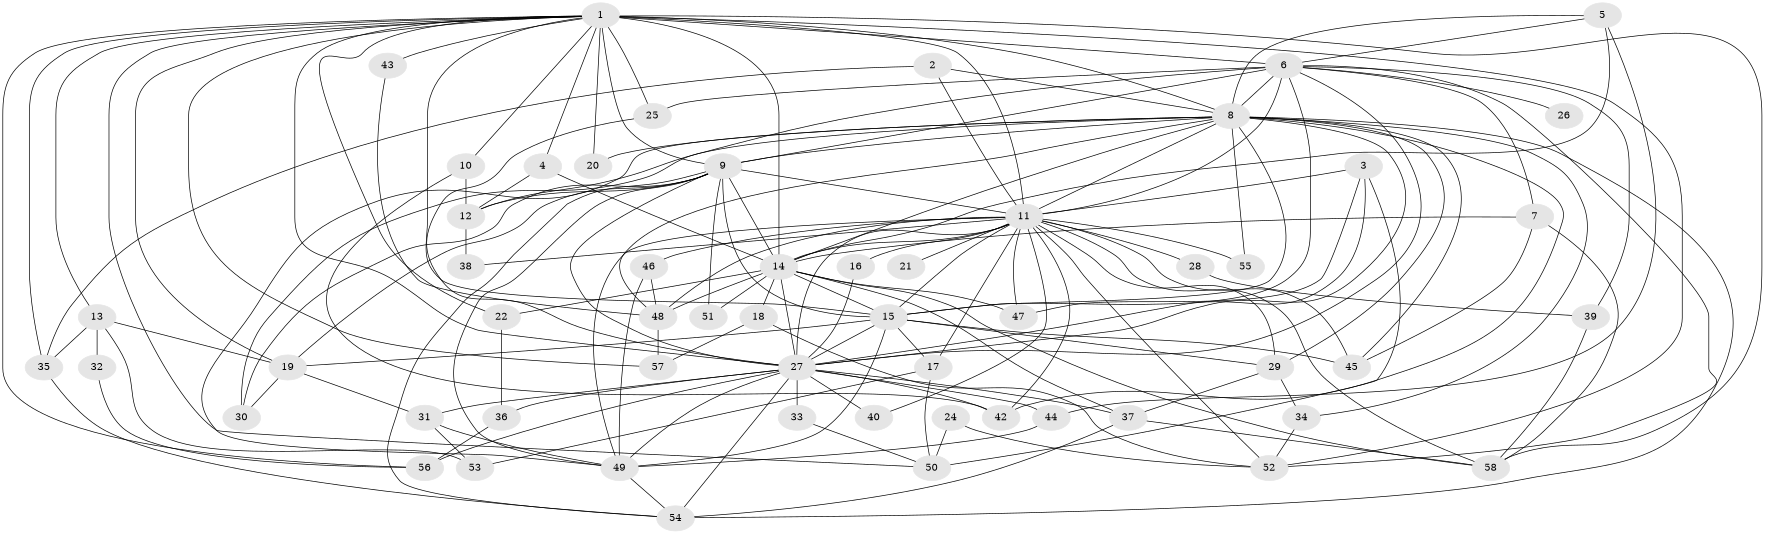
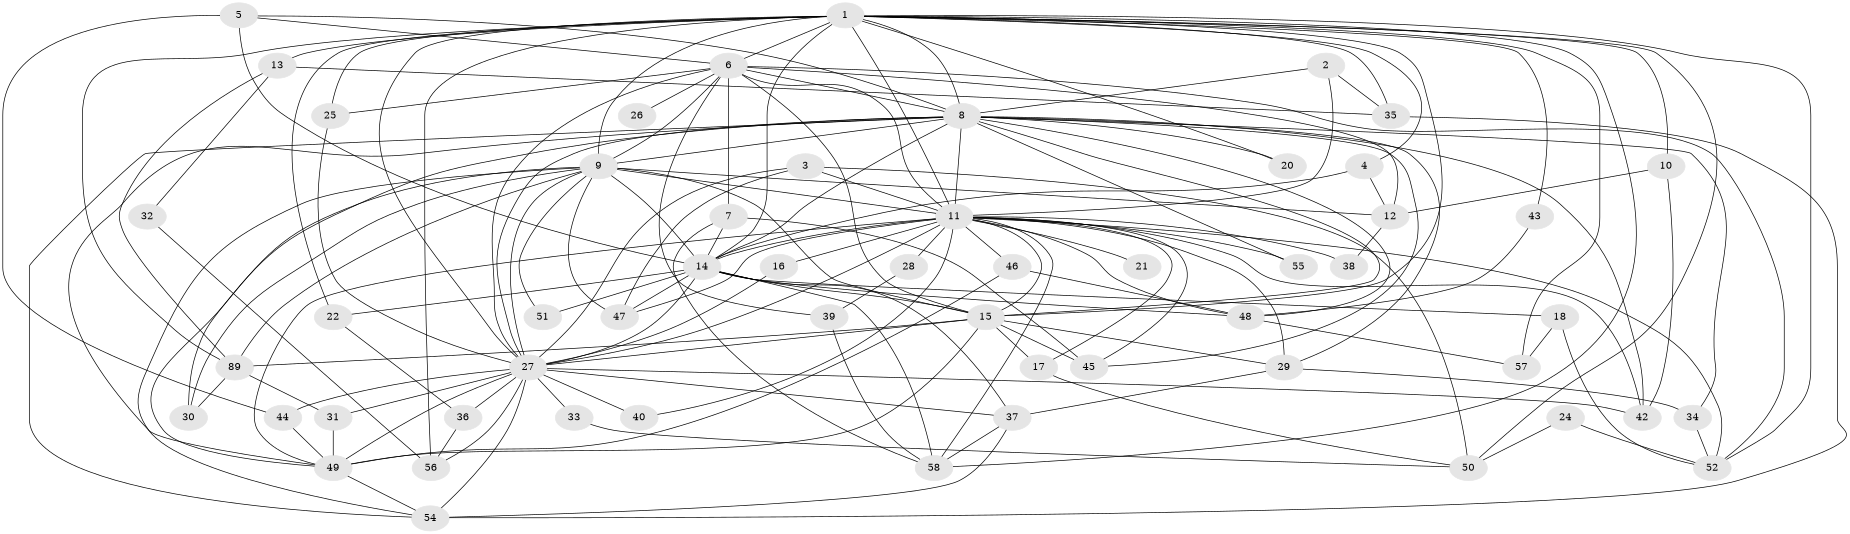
none -> (569, 249)
(288, 367) -> (235, 367)
(475, 468) -> none
